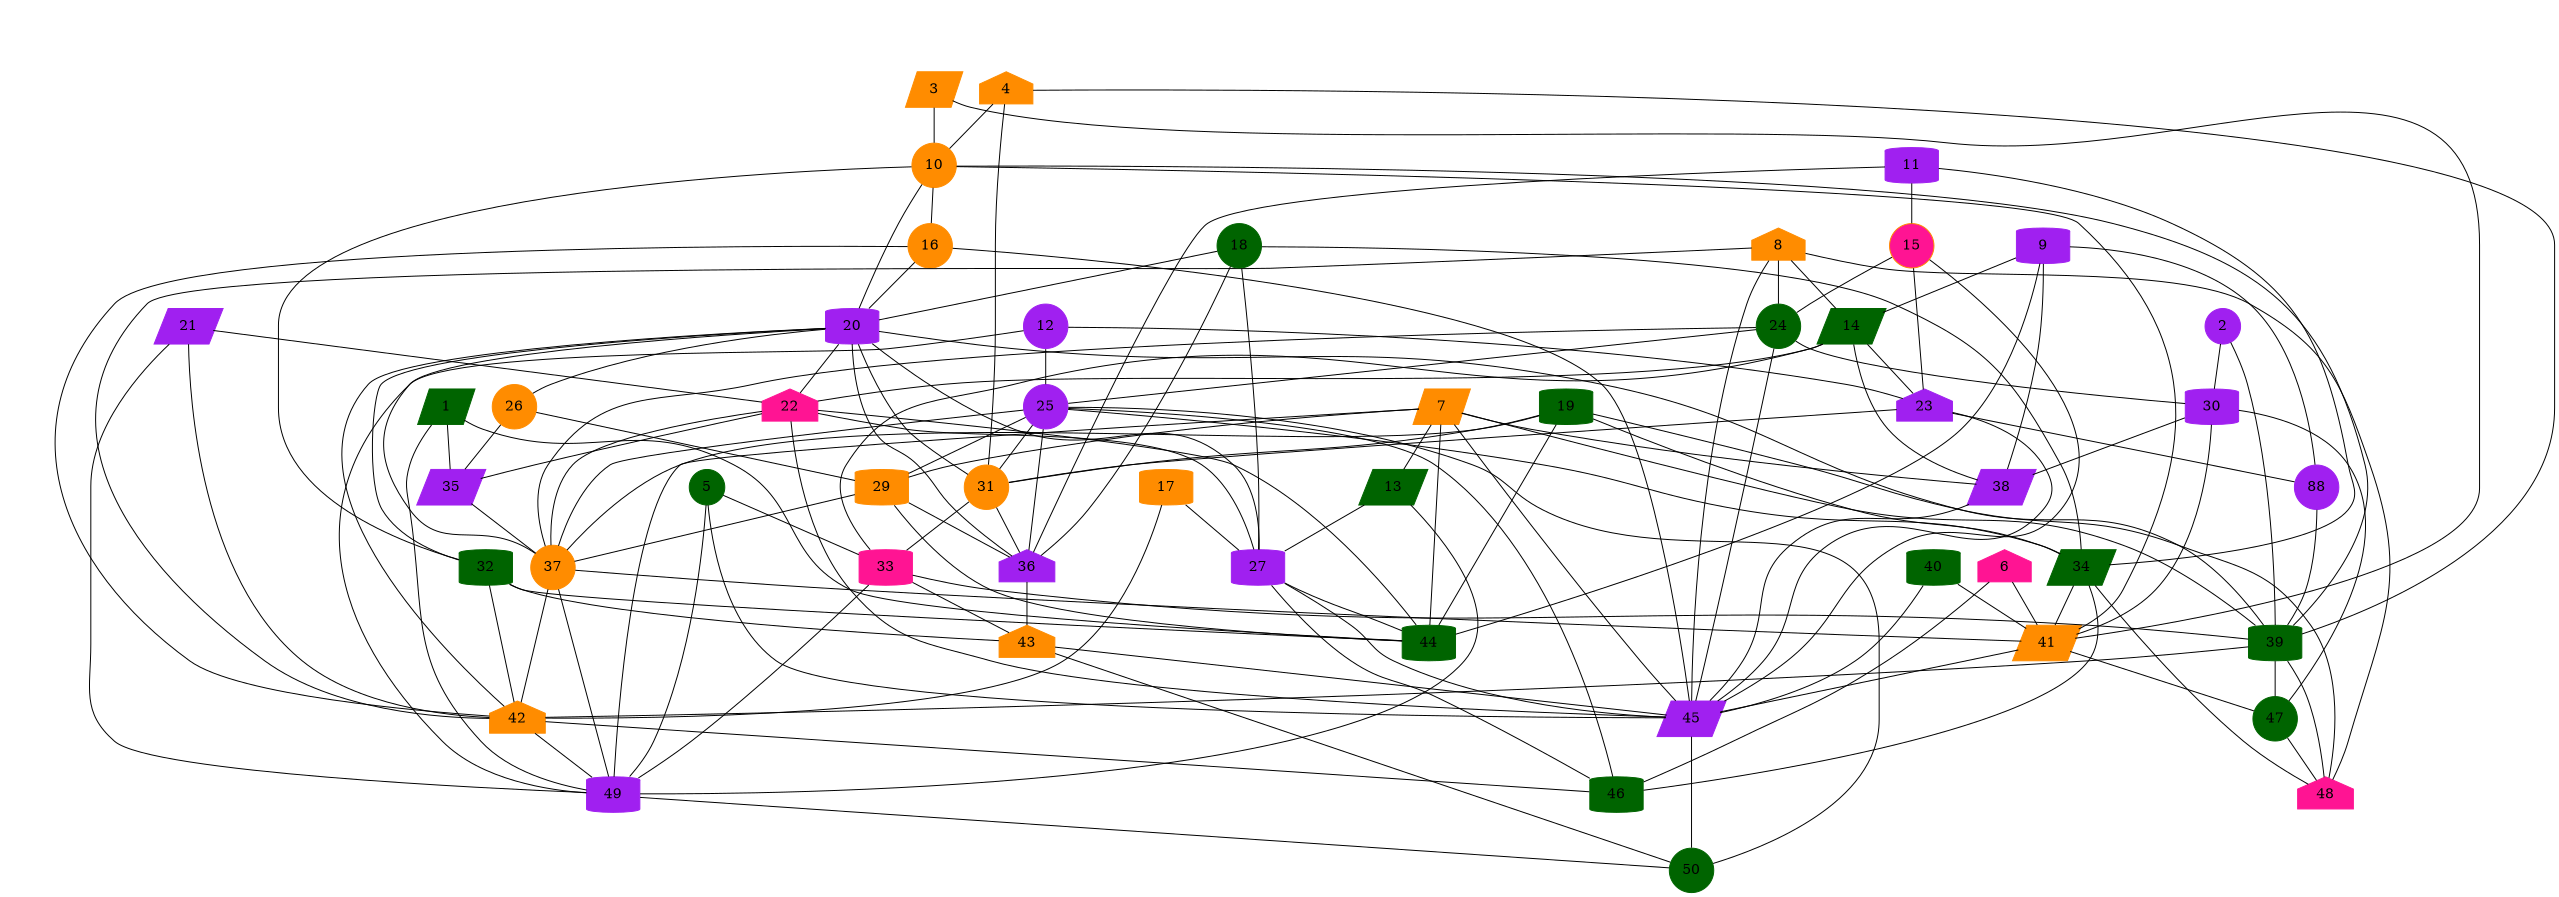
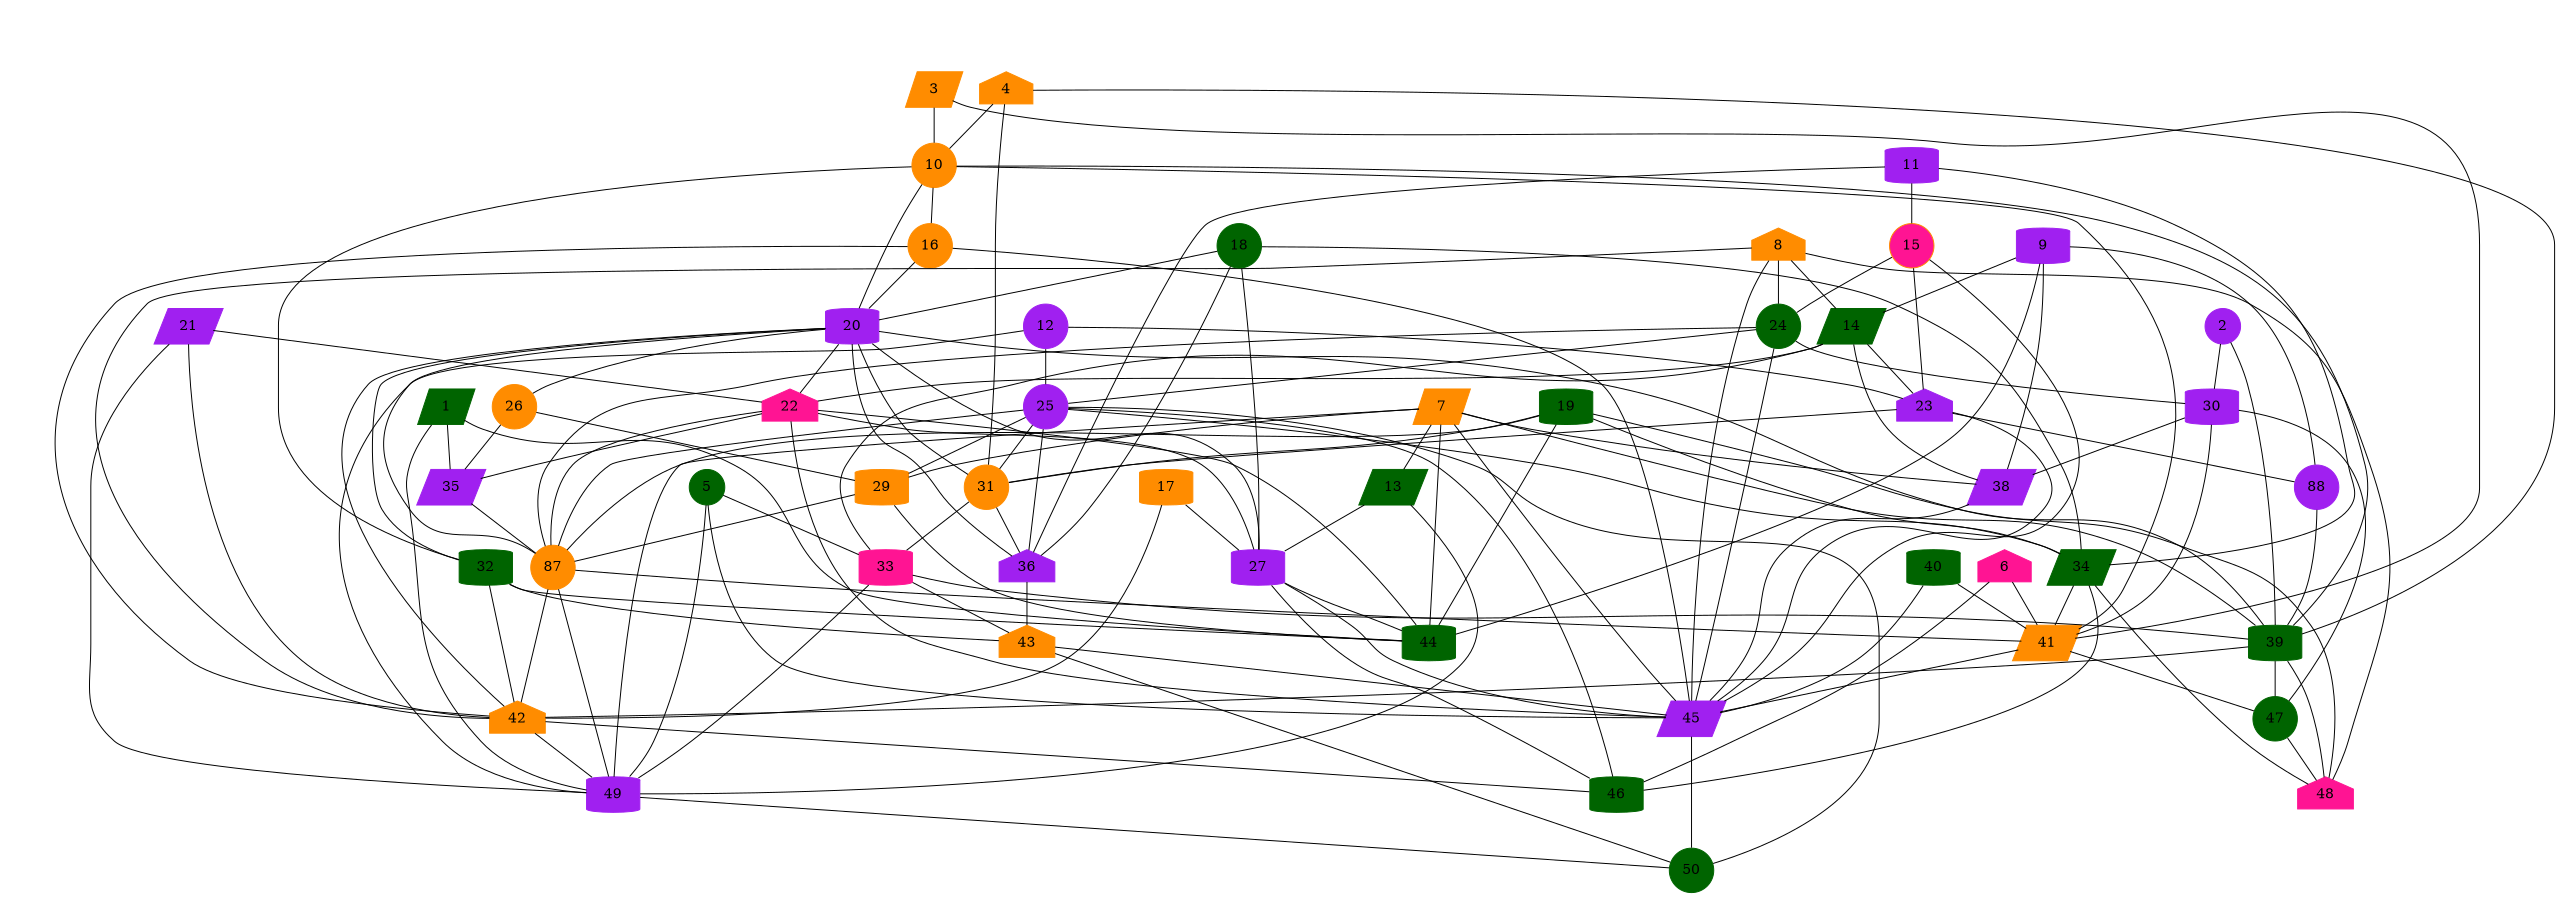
(959, 530) -> none
(553, 567) -> (553, 567)
